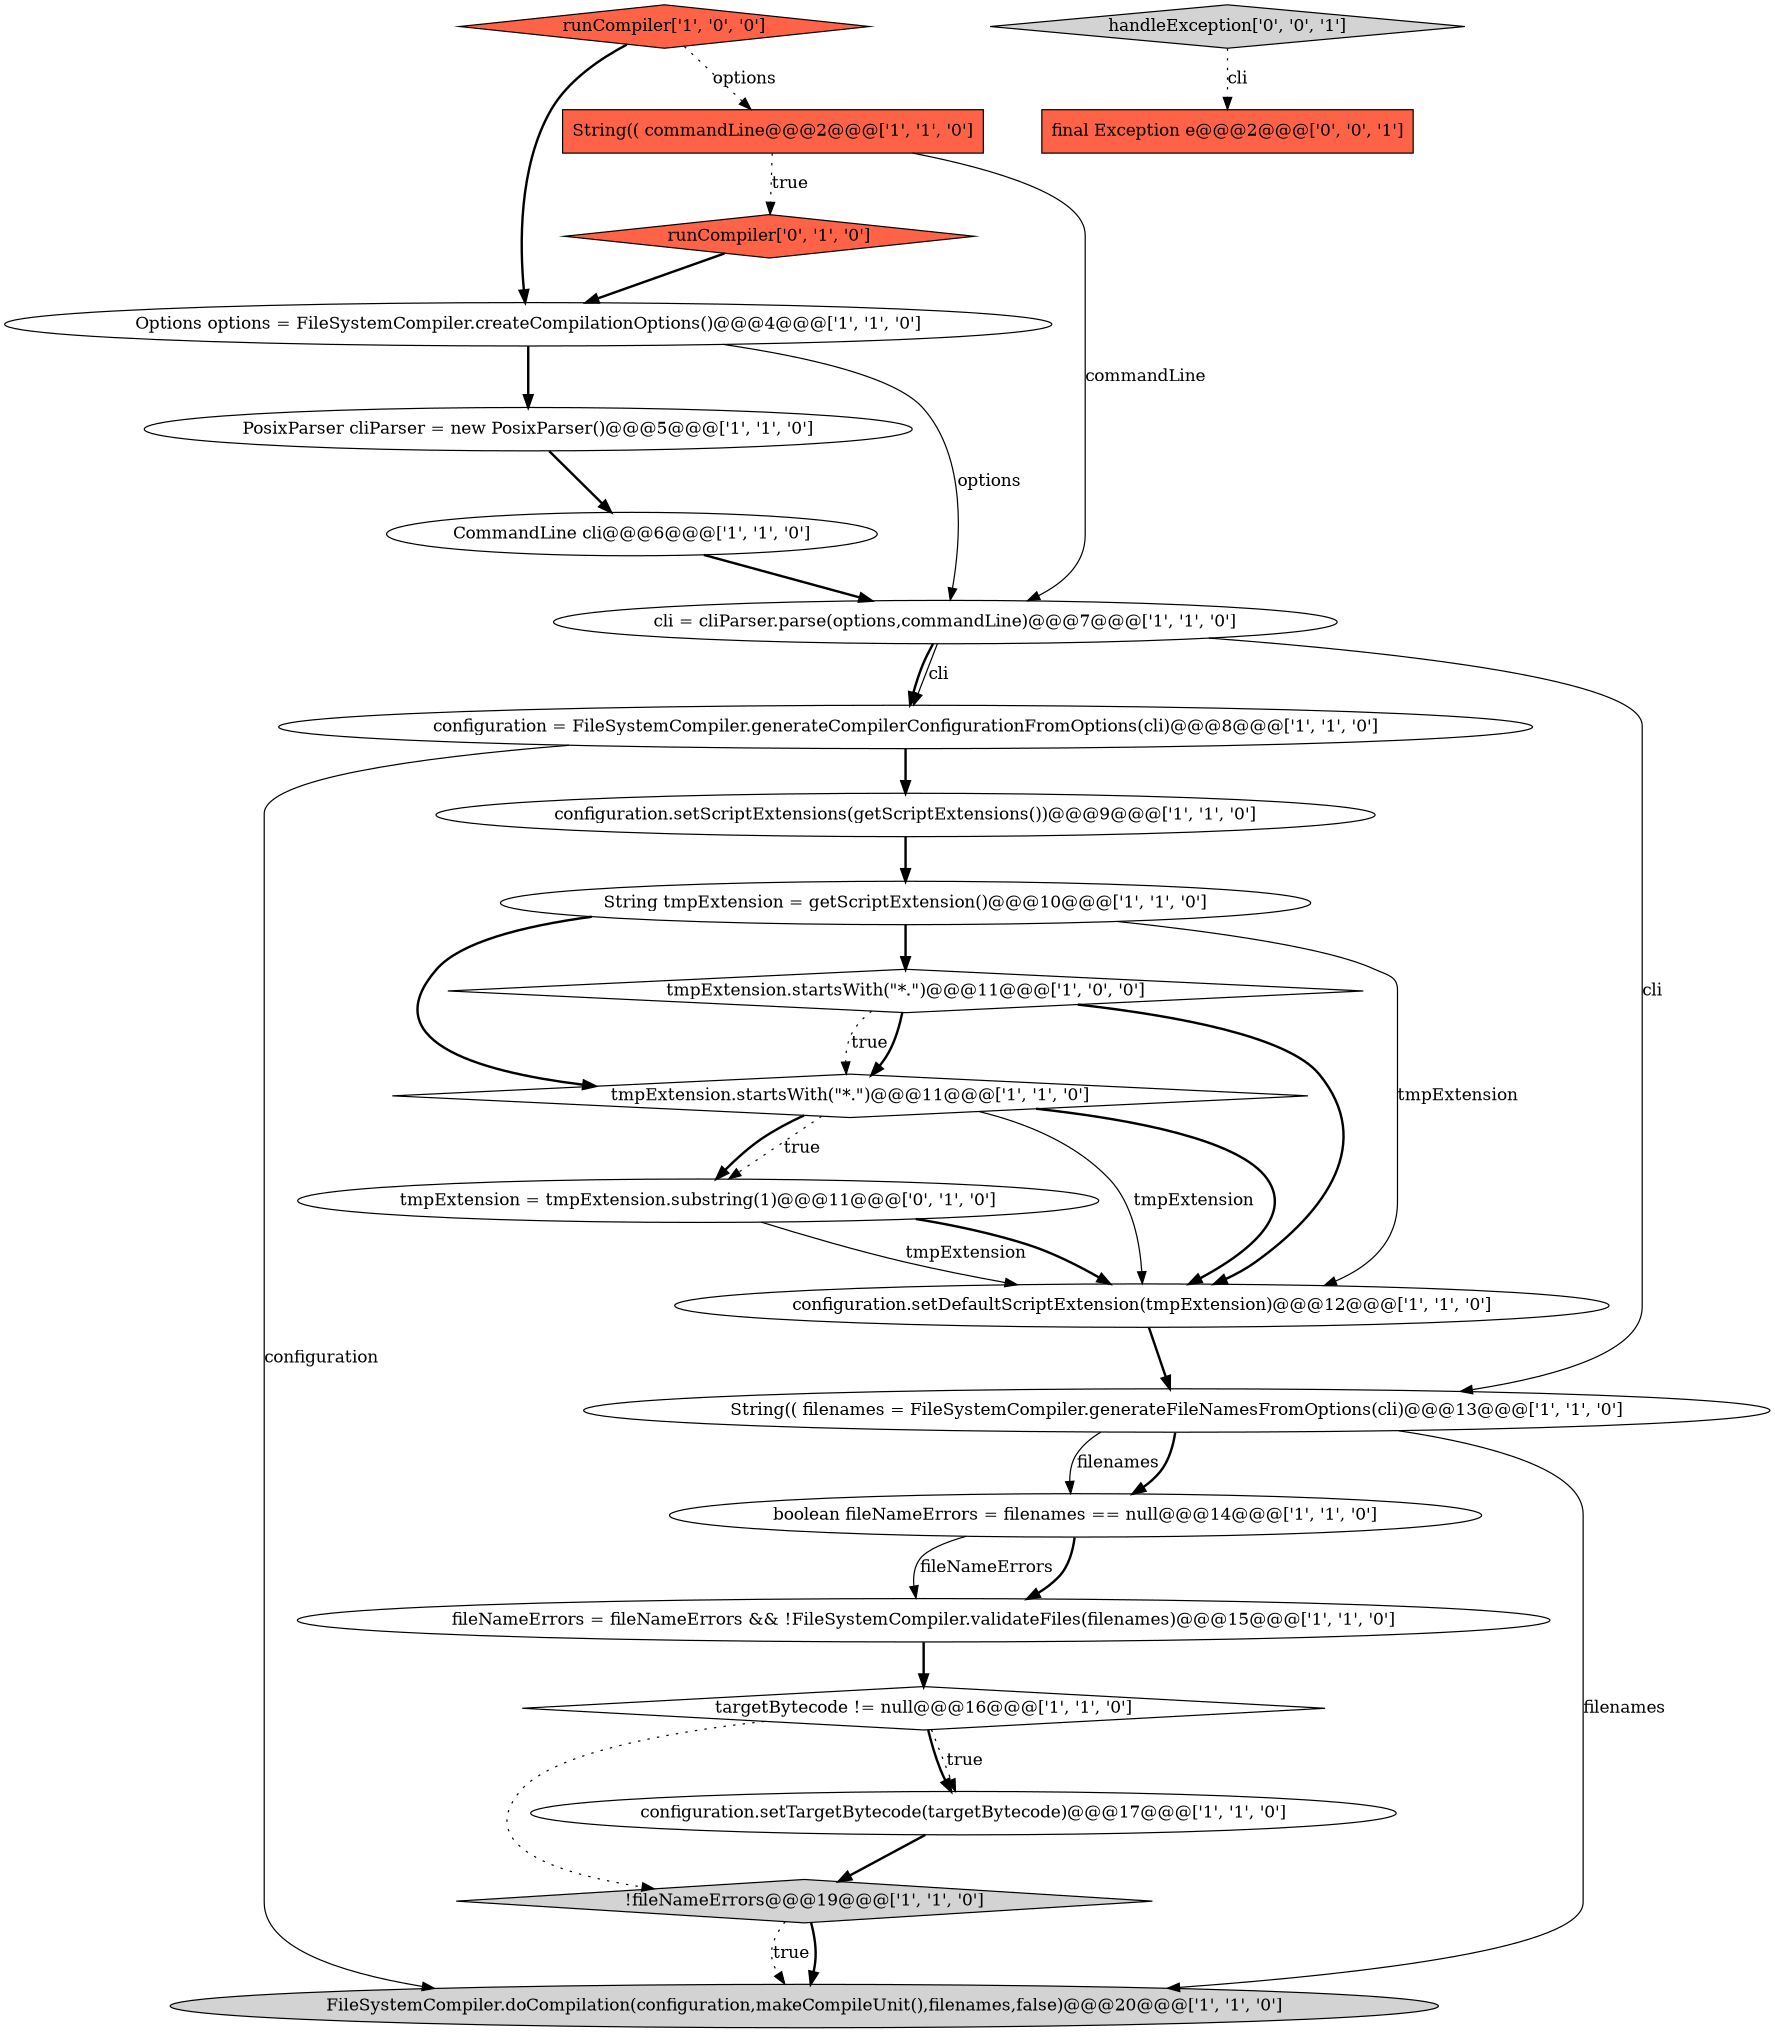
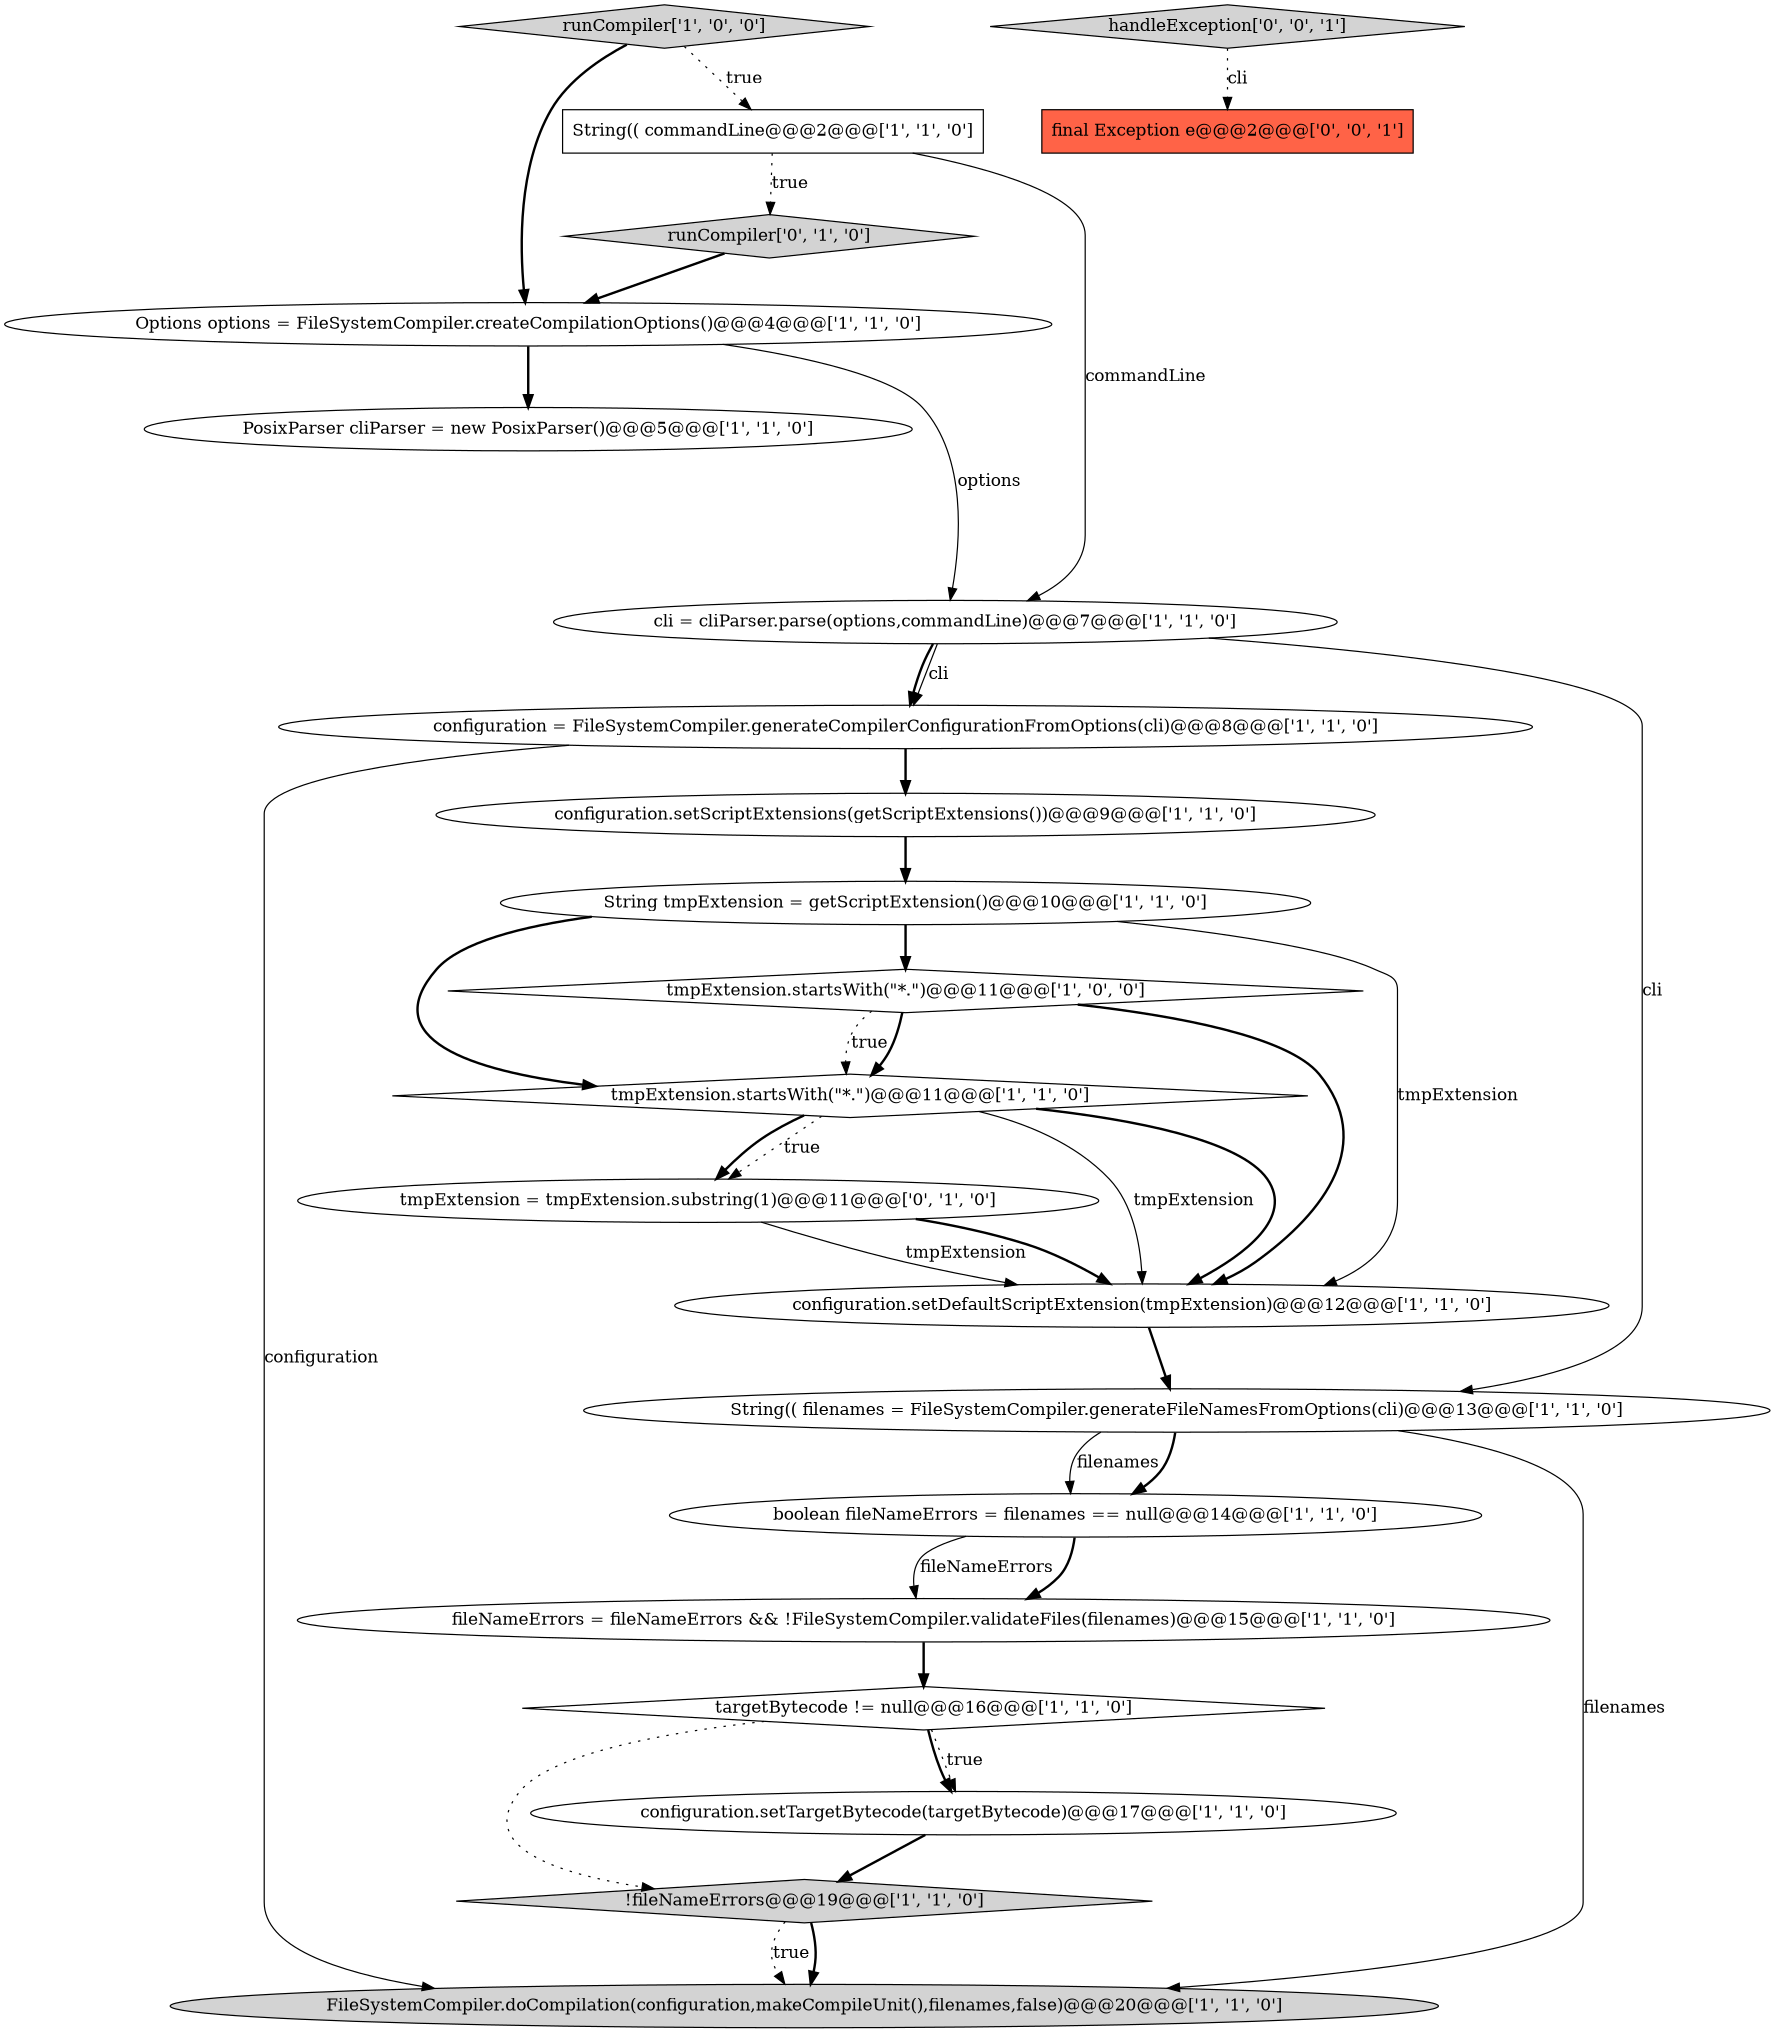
(664, 27) -> (664, 27)
(745, 79) -> (745, 79)
(773, 131) -> (773, 131)
(769, 236) -> (769, 236)
(632, 534) -> none
